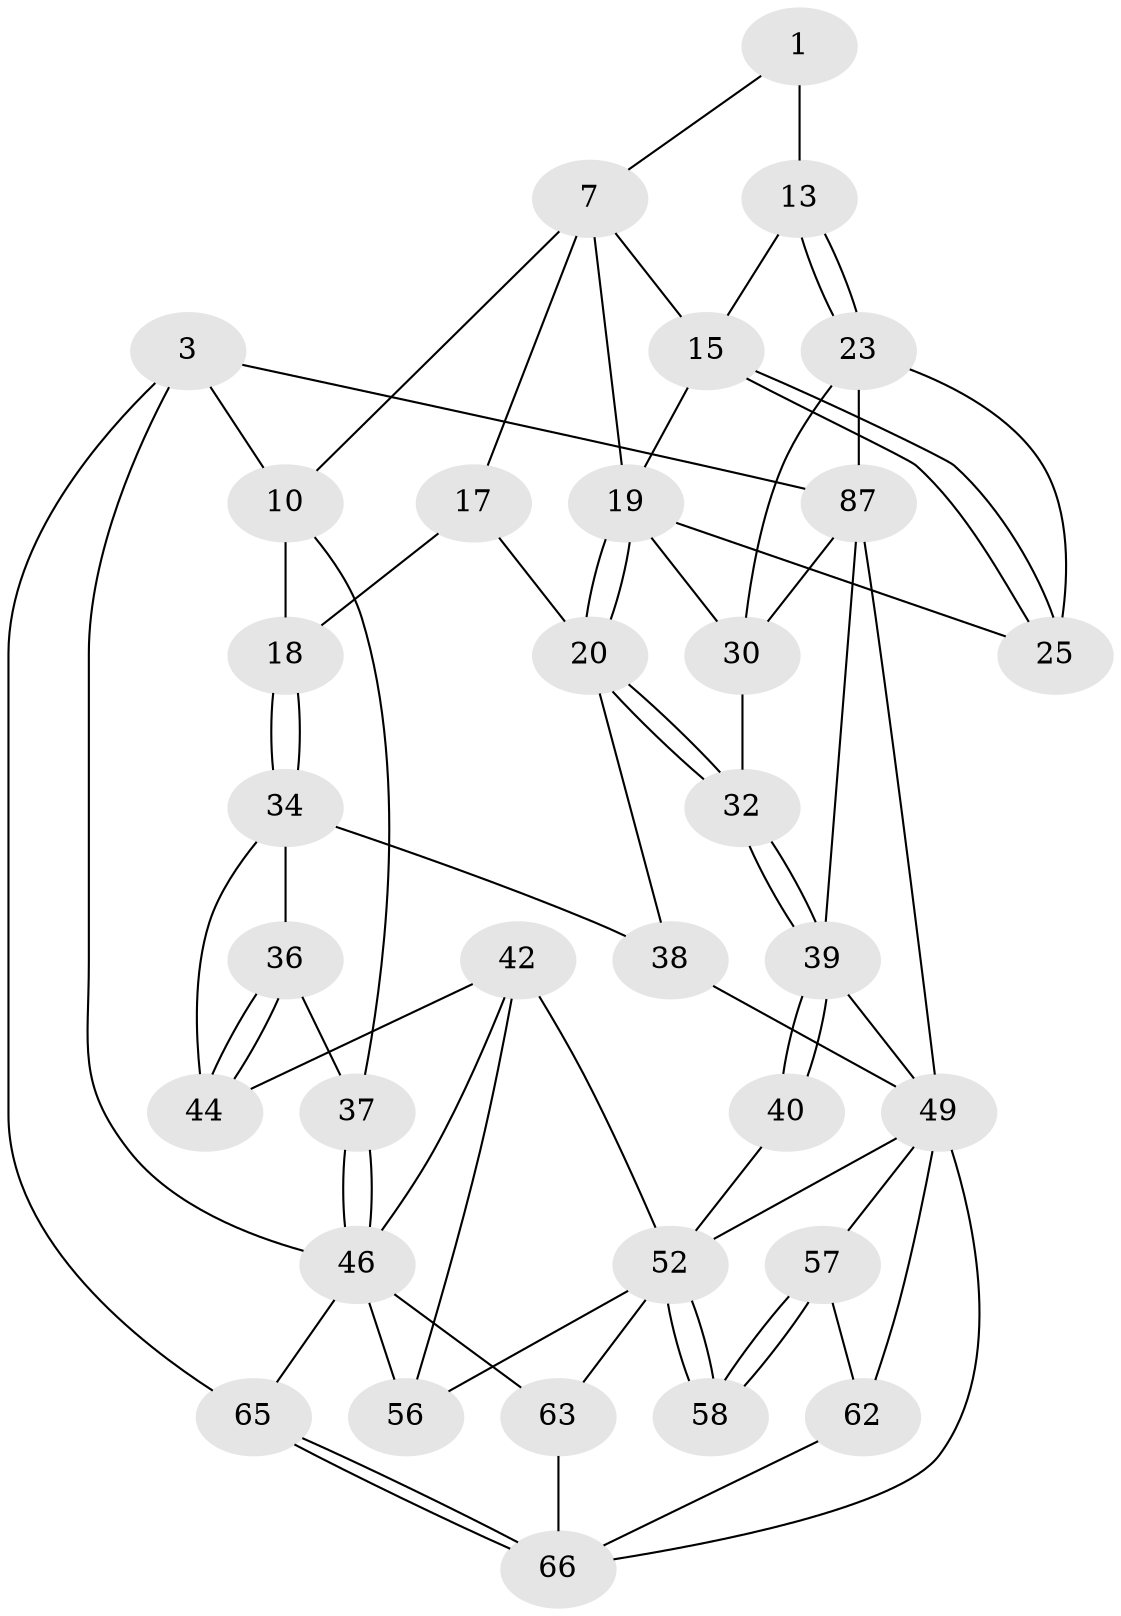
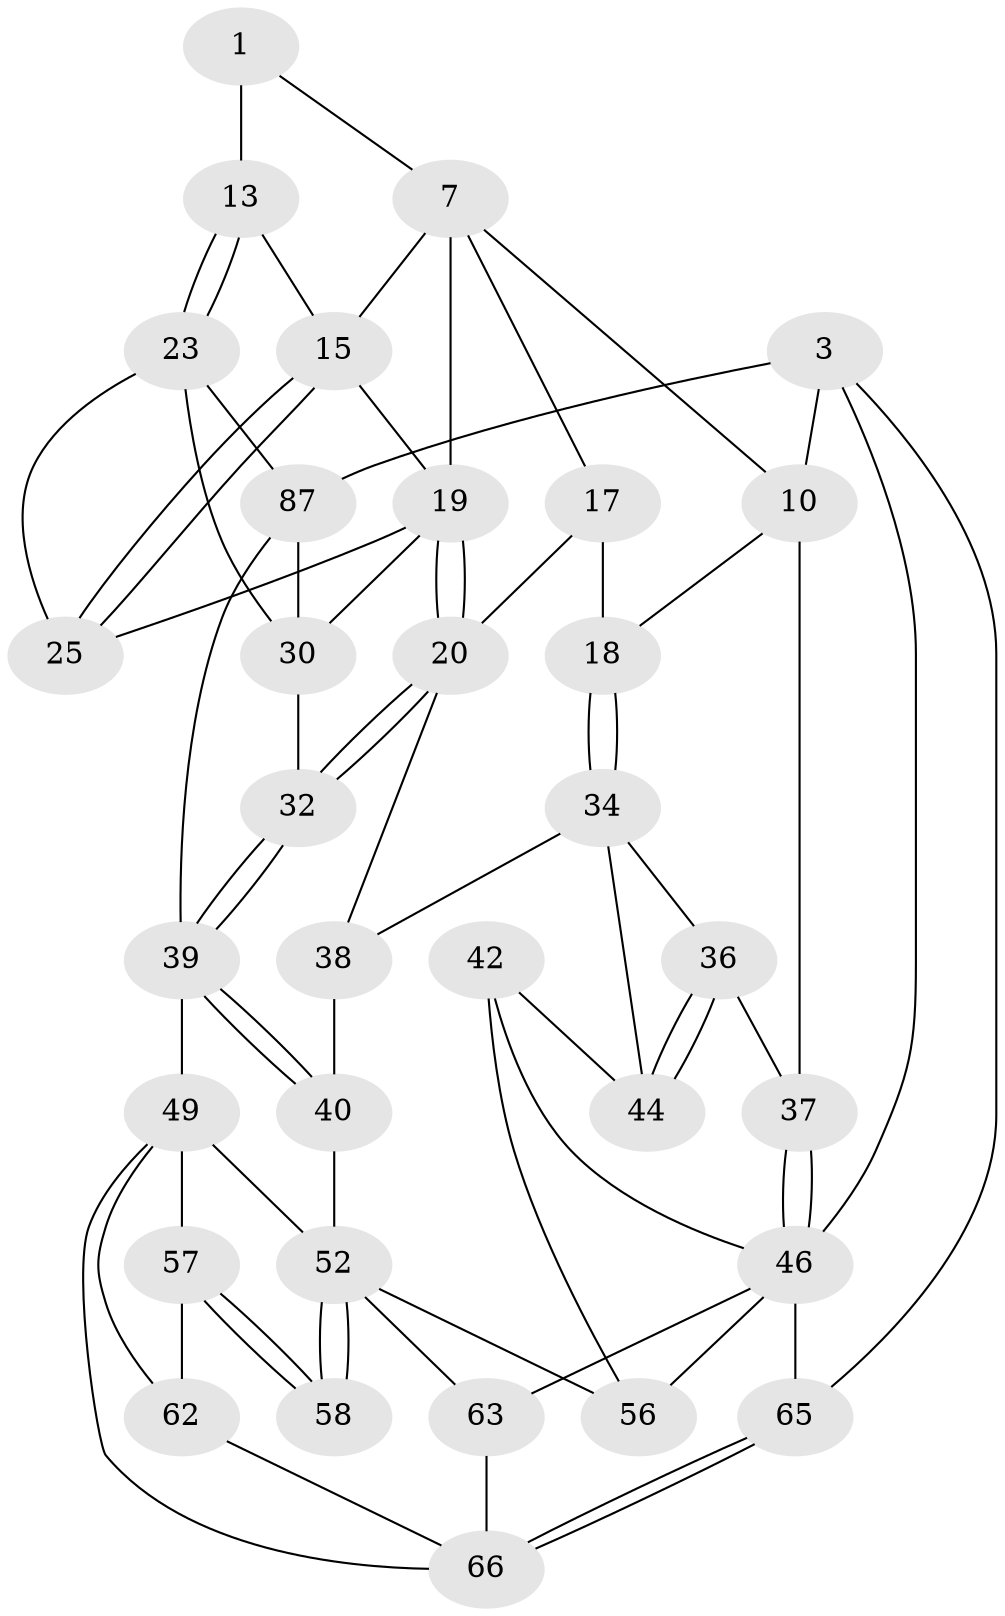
(901, 808) -> none
(805, 1036) -> (334, 1037)
(602, 1110) -> none
